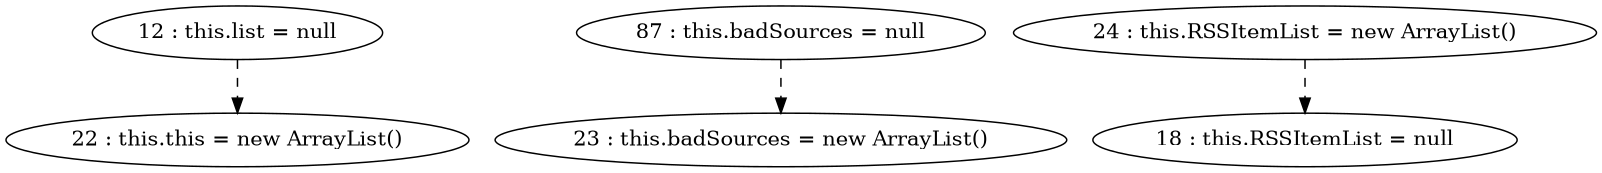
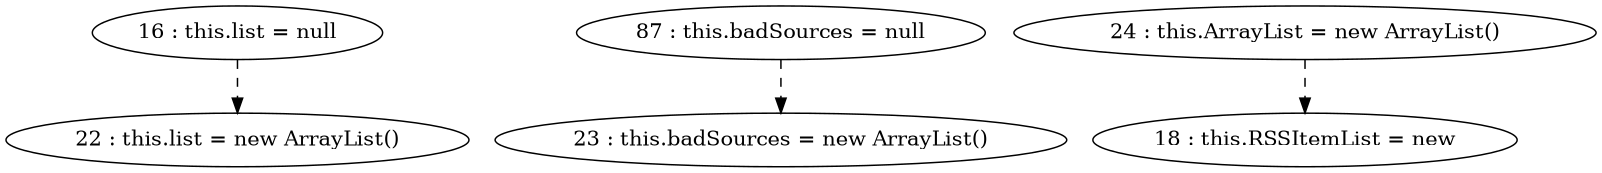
(237, 33) -> (237, 33)
(1305, 33) -> (1305, 33)
(237, 140) -> (237, 140)
(1305, 140) -> (1305, 140)
